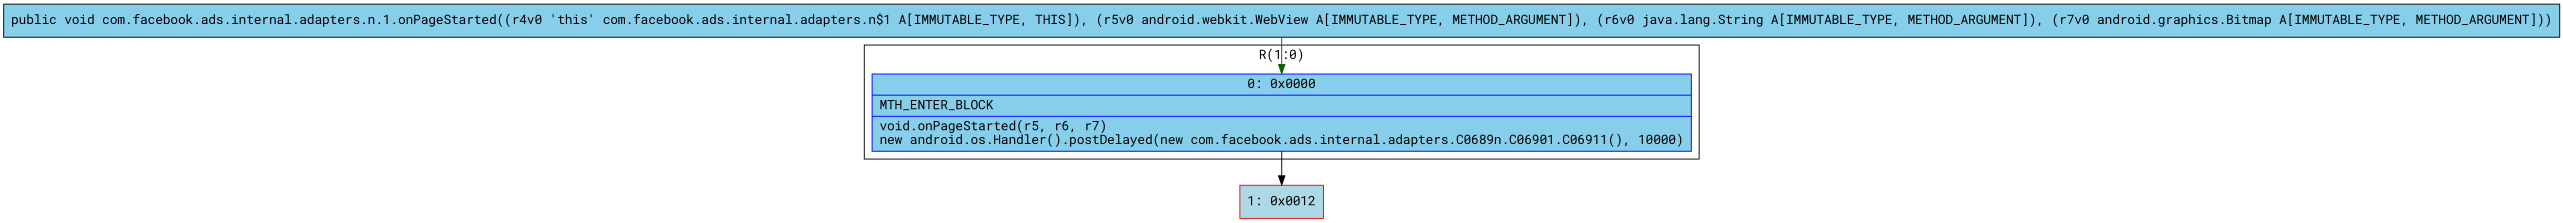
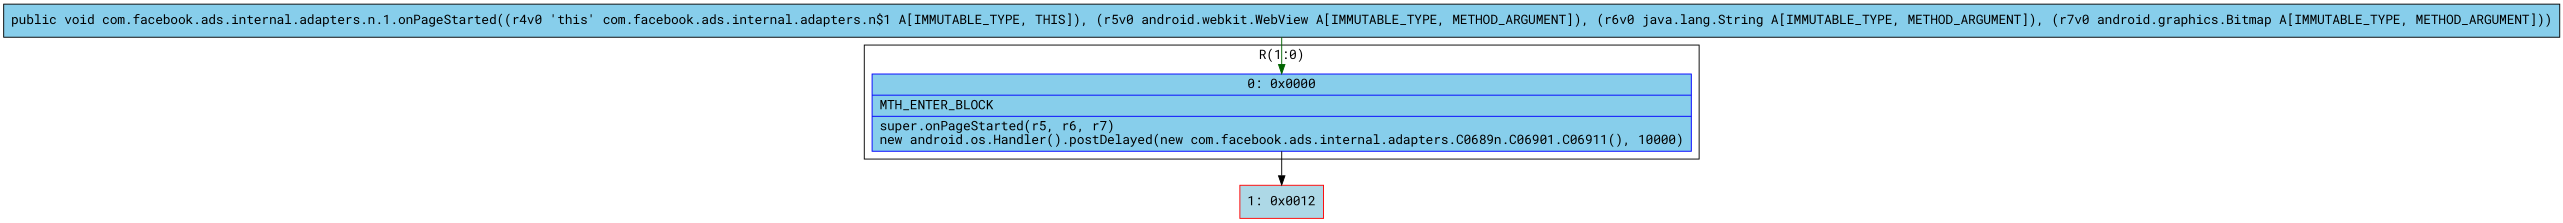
(993, 126) -> (997, 126)
